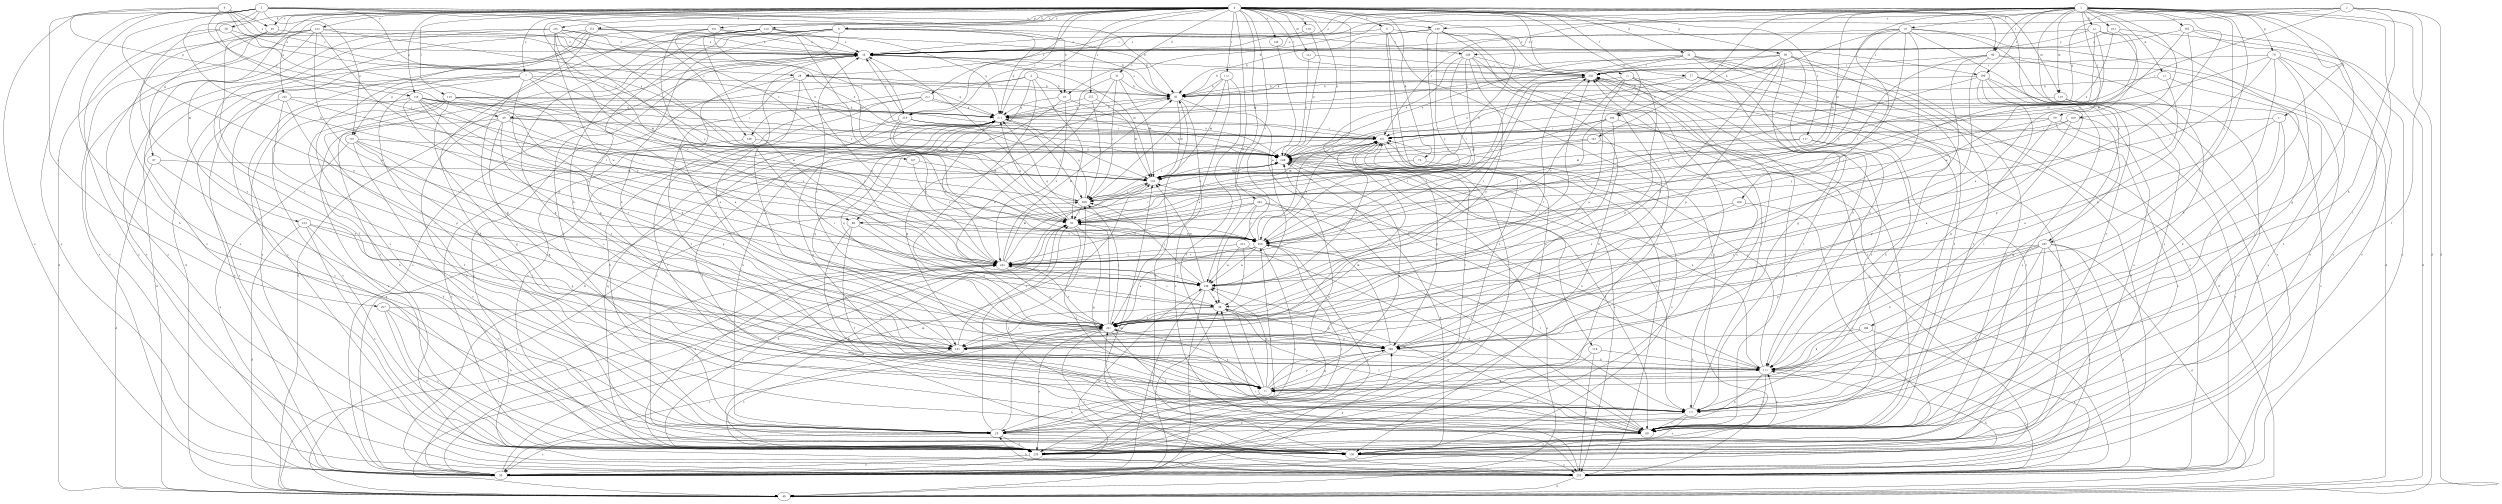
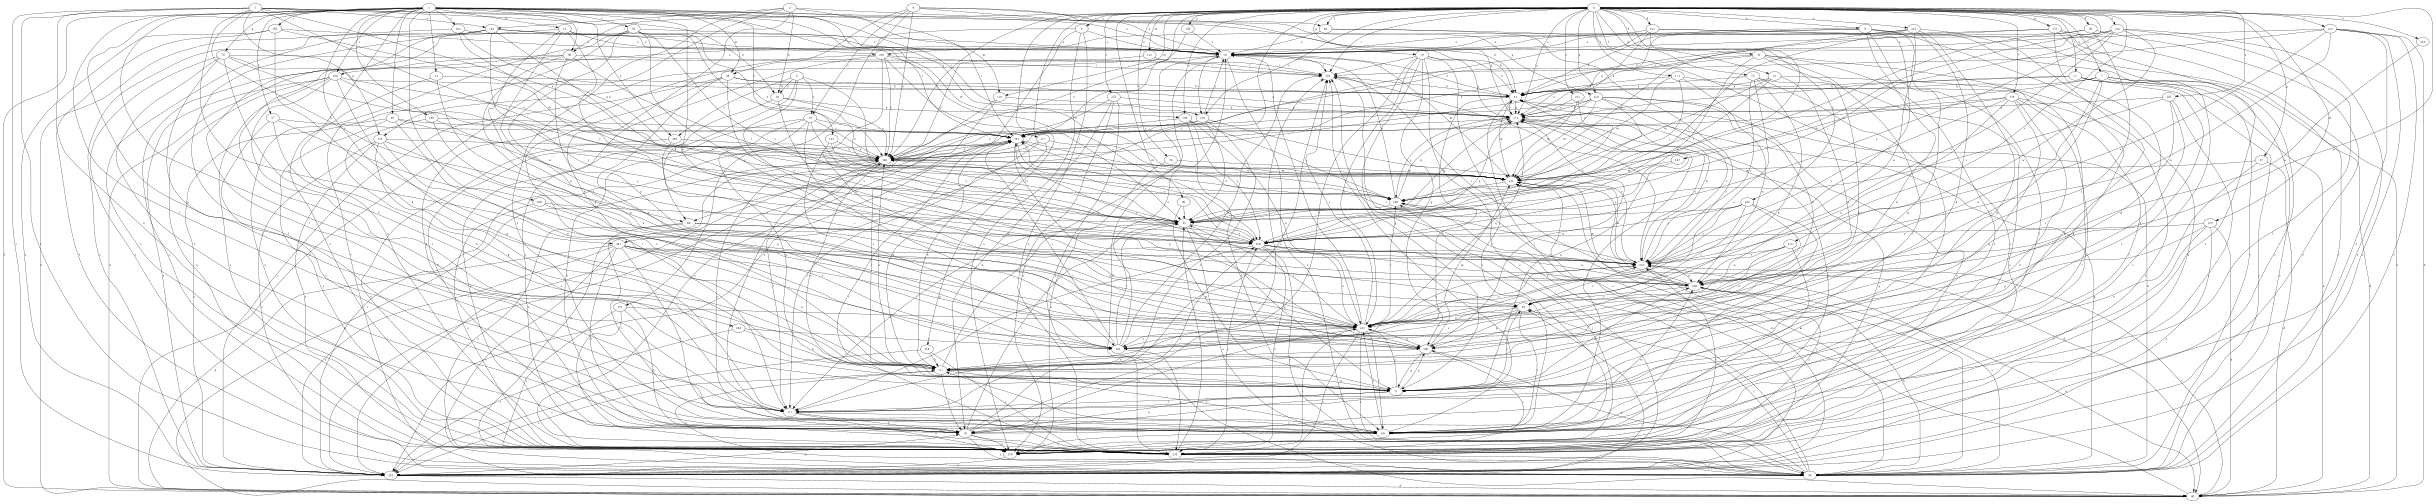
none -> (1184, 202)
